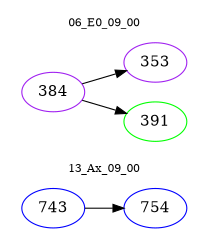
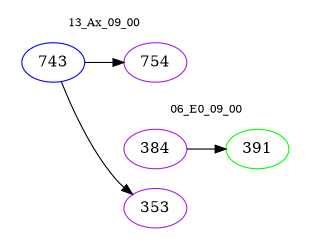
(99, 79) -> (88, 138)
(155, 208) -> (155, 62)
